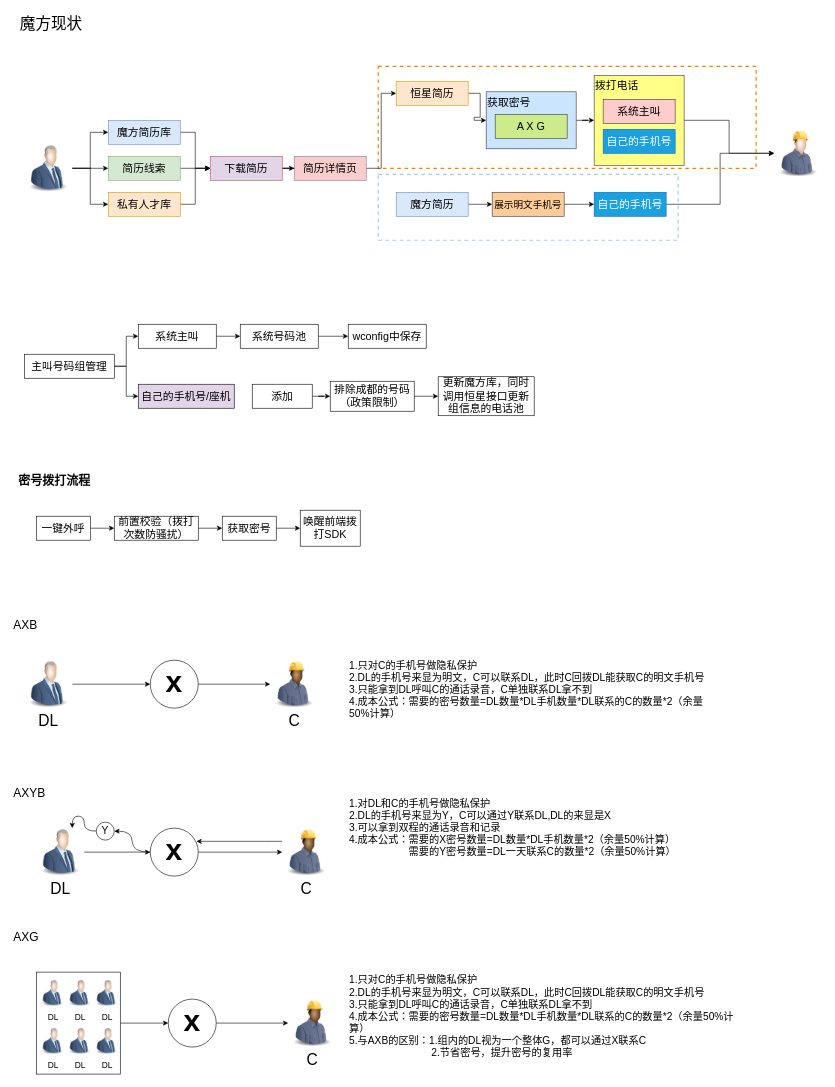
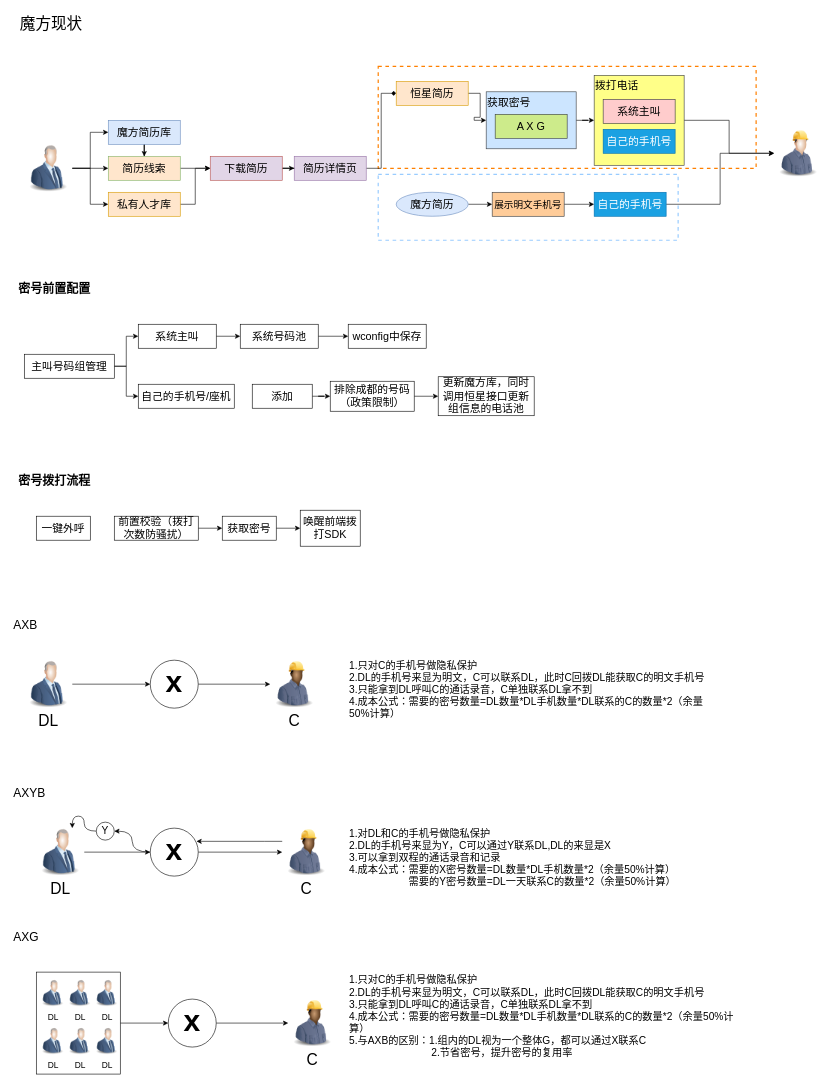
(390, 93) -> (390, 93)
(195, 141) -> (144, 152)
(144, 168) -> (144, 168)
(330, 168) -> (330, 168)
(432, 204) -> (432, 204)
none -> (54, 288)
(186, 396) -> (186, 396)
(108, 528) -> none
(522, 828) -> (522, 858)
